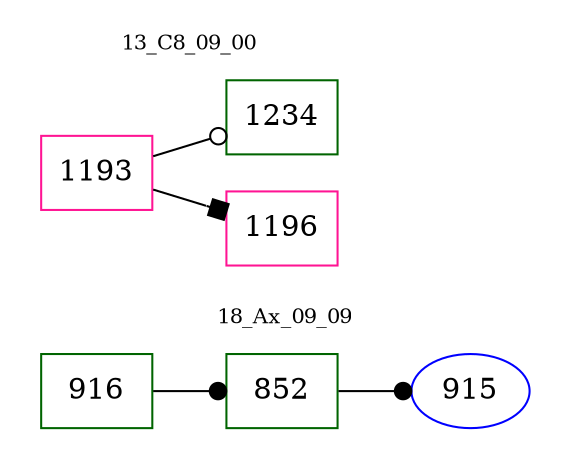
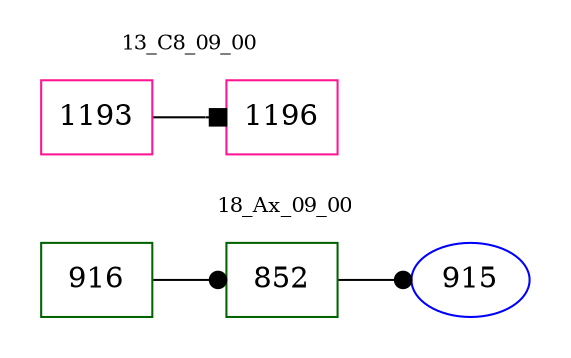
(282, 117) -> none
(285, 318) -> (285, 207)
